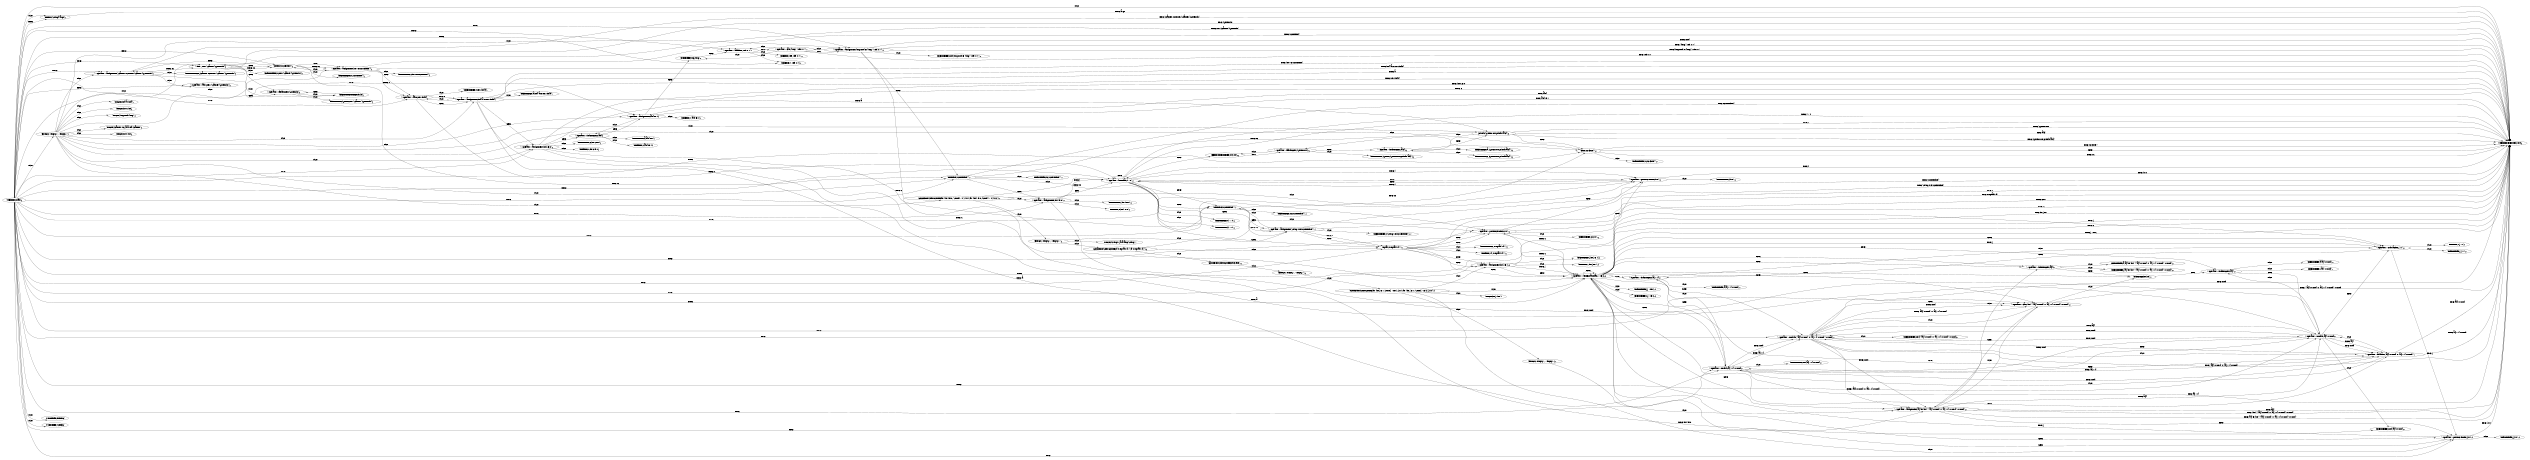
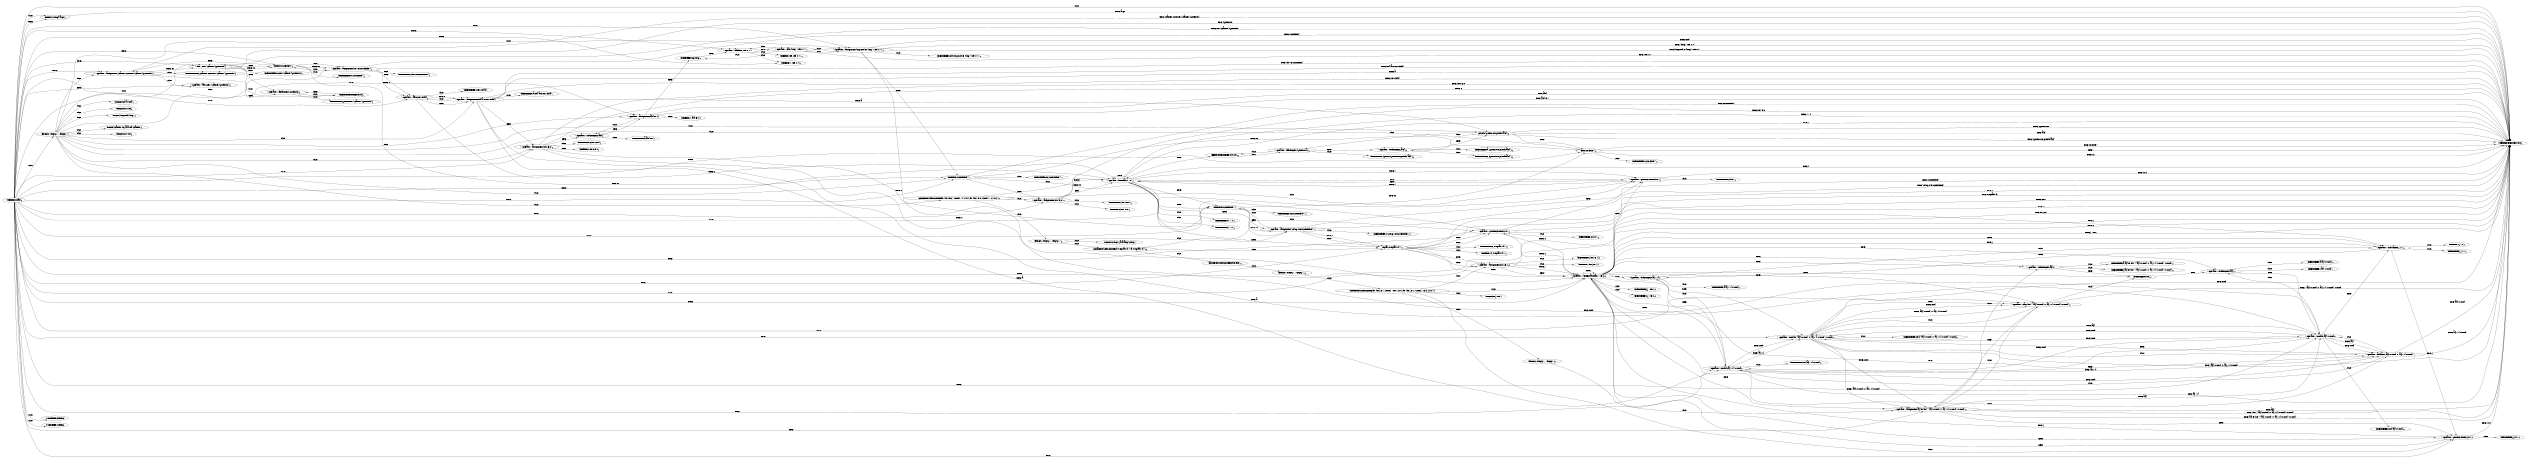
(643, 145) -> none
(1678, 424) -> (1778, 111)
